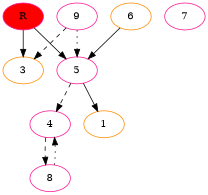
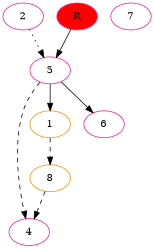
(77, 16) -> (23, 16)
(131, 16) -> (104, 124)
(107, 41) -> (74, 95)
(23, 70) -> none
(45, 147) -> (50, 148)
(55, 155) -> (41, 202)
(50, 178) -> (50, 178)
